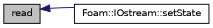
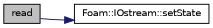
(62, 8) -> (52, 20)
